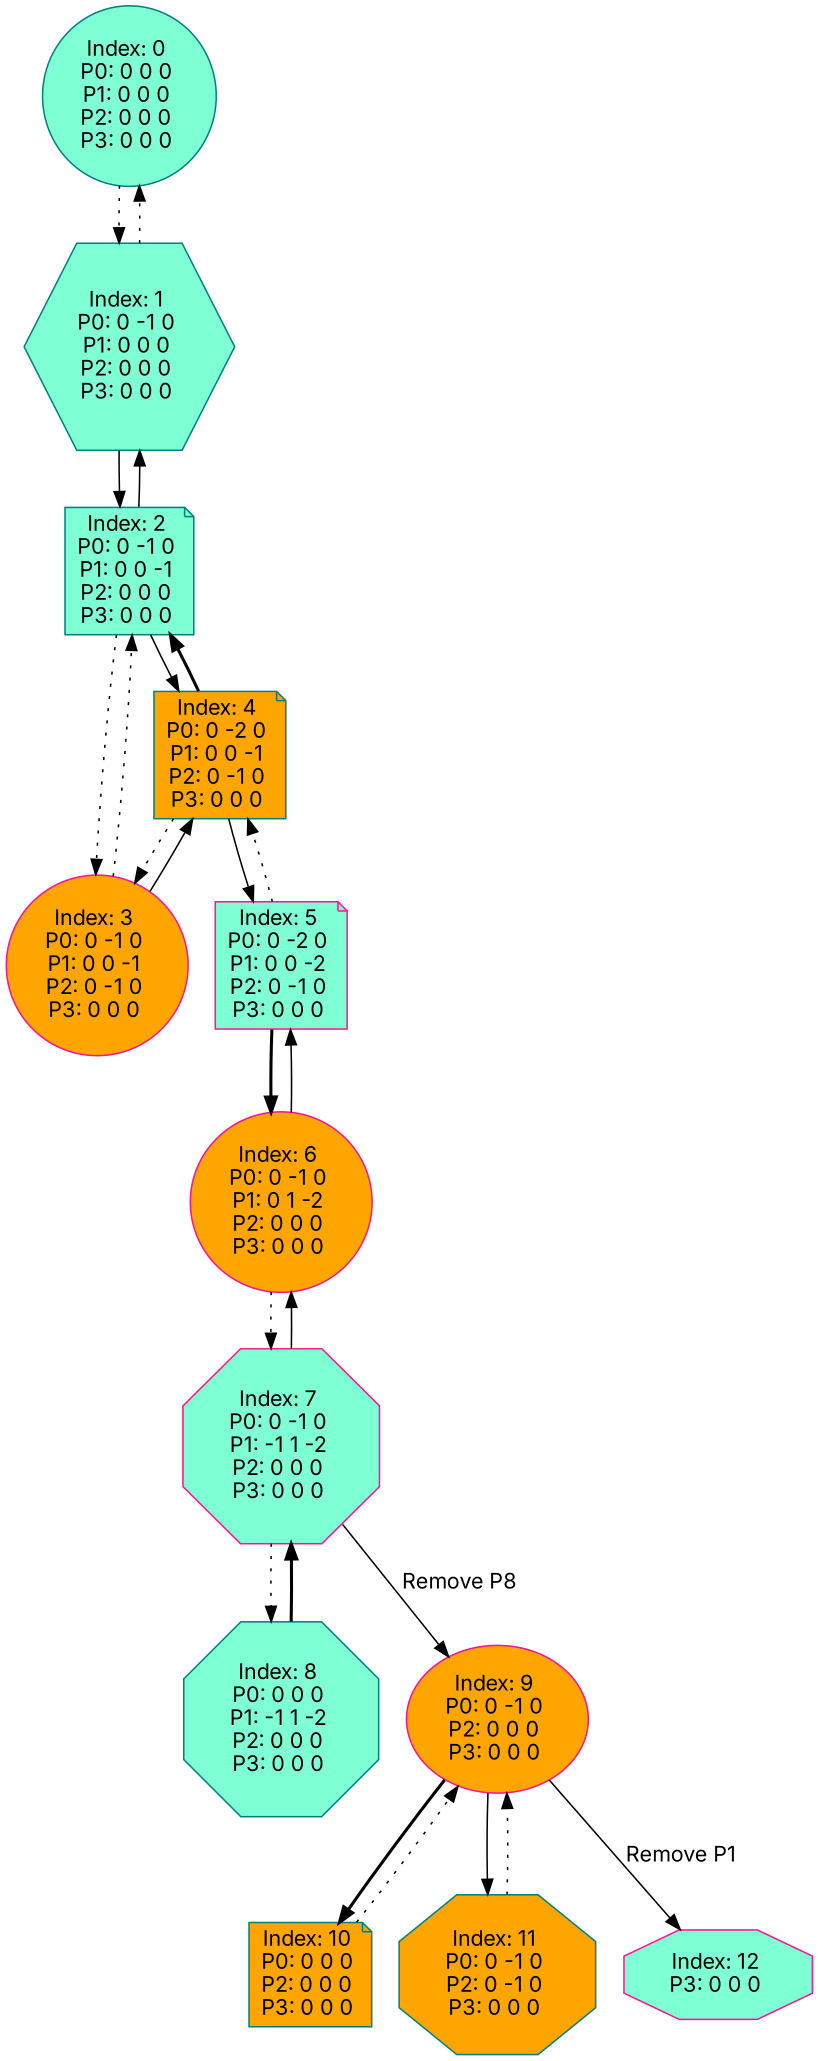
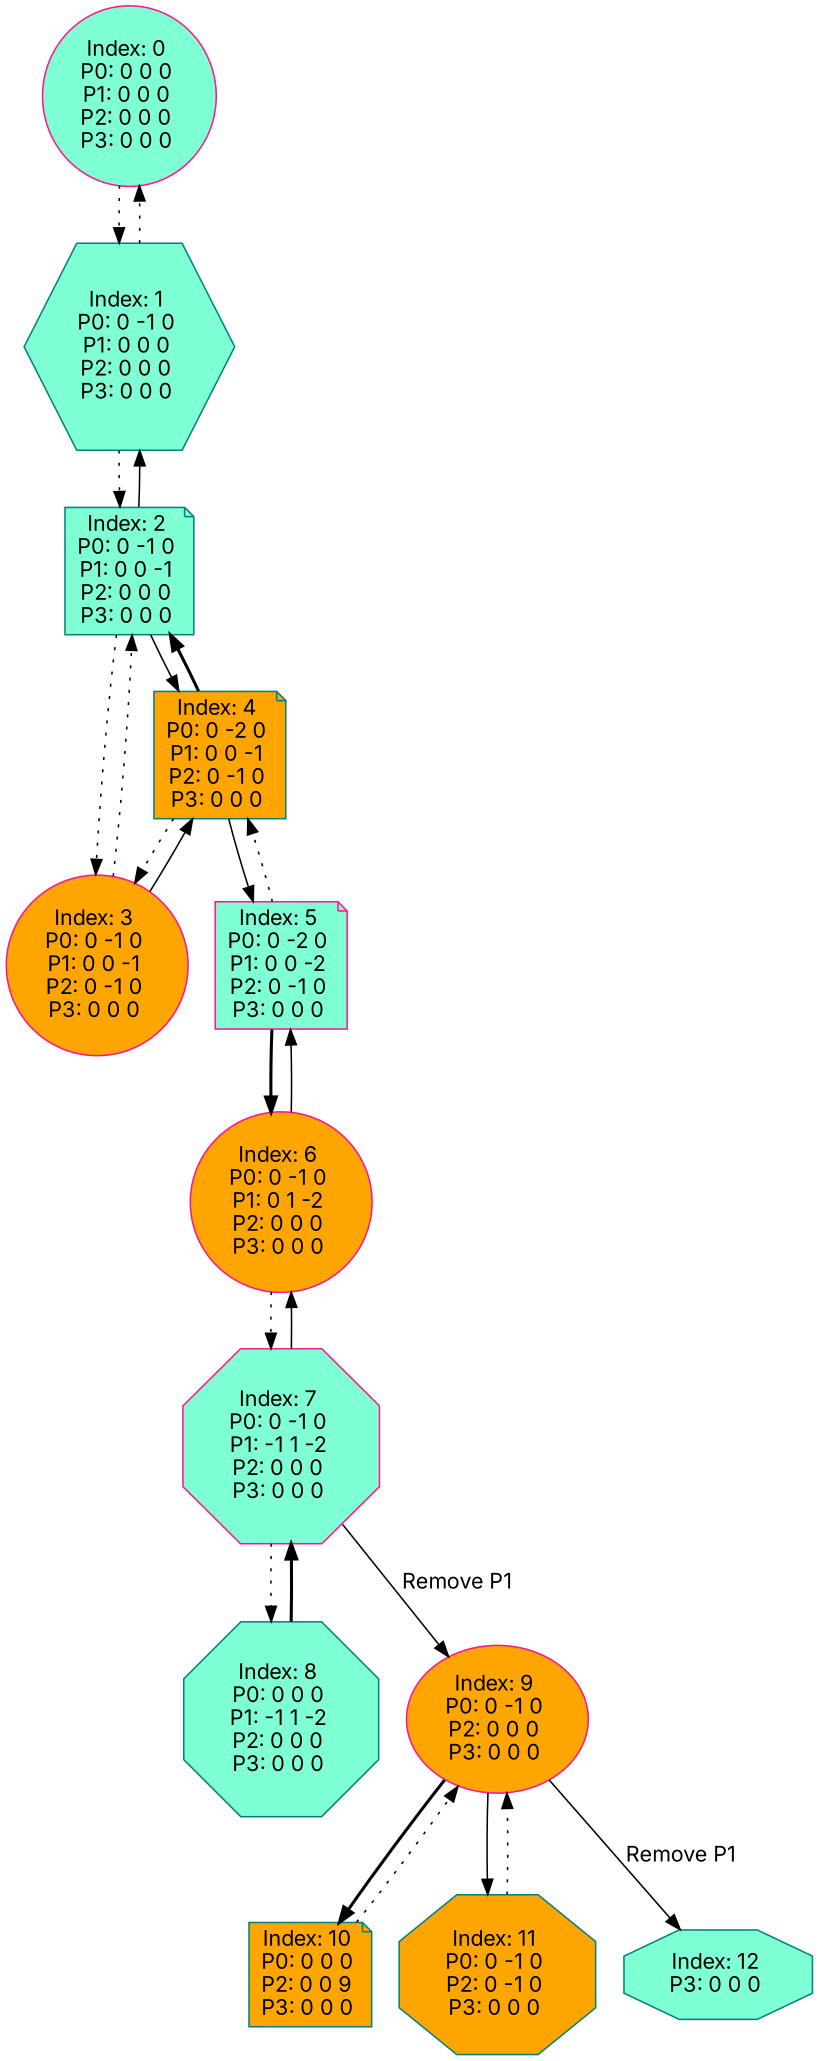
(129, 96) -> (129, 96)
(119, 471) -> (119, 471)
(460, 1583) -> (458, 1583)
(310, 1975) -> (310, 1975)
(718, 1975) -> (718, 1975)
